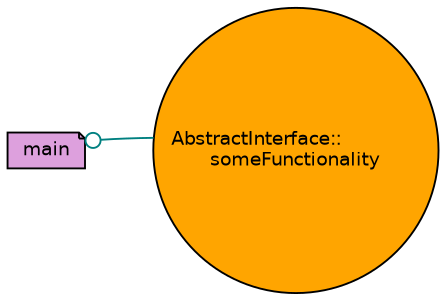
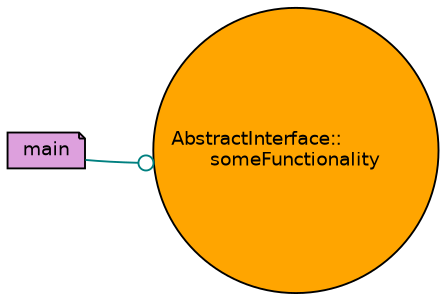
(127, 138) -> (112, 162)
